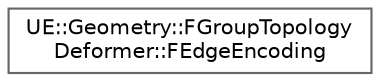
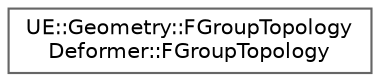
(190, 41) -> (190, 41)
